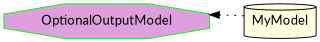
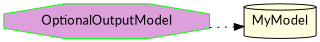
(232, 15) -> (222, 27)
